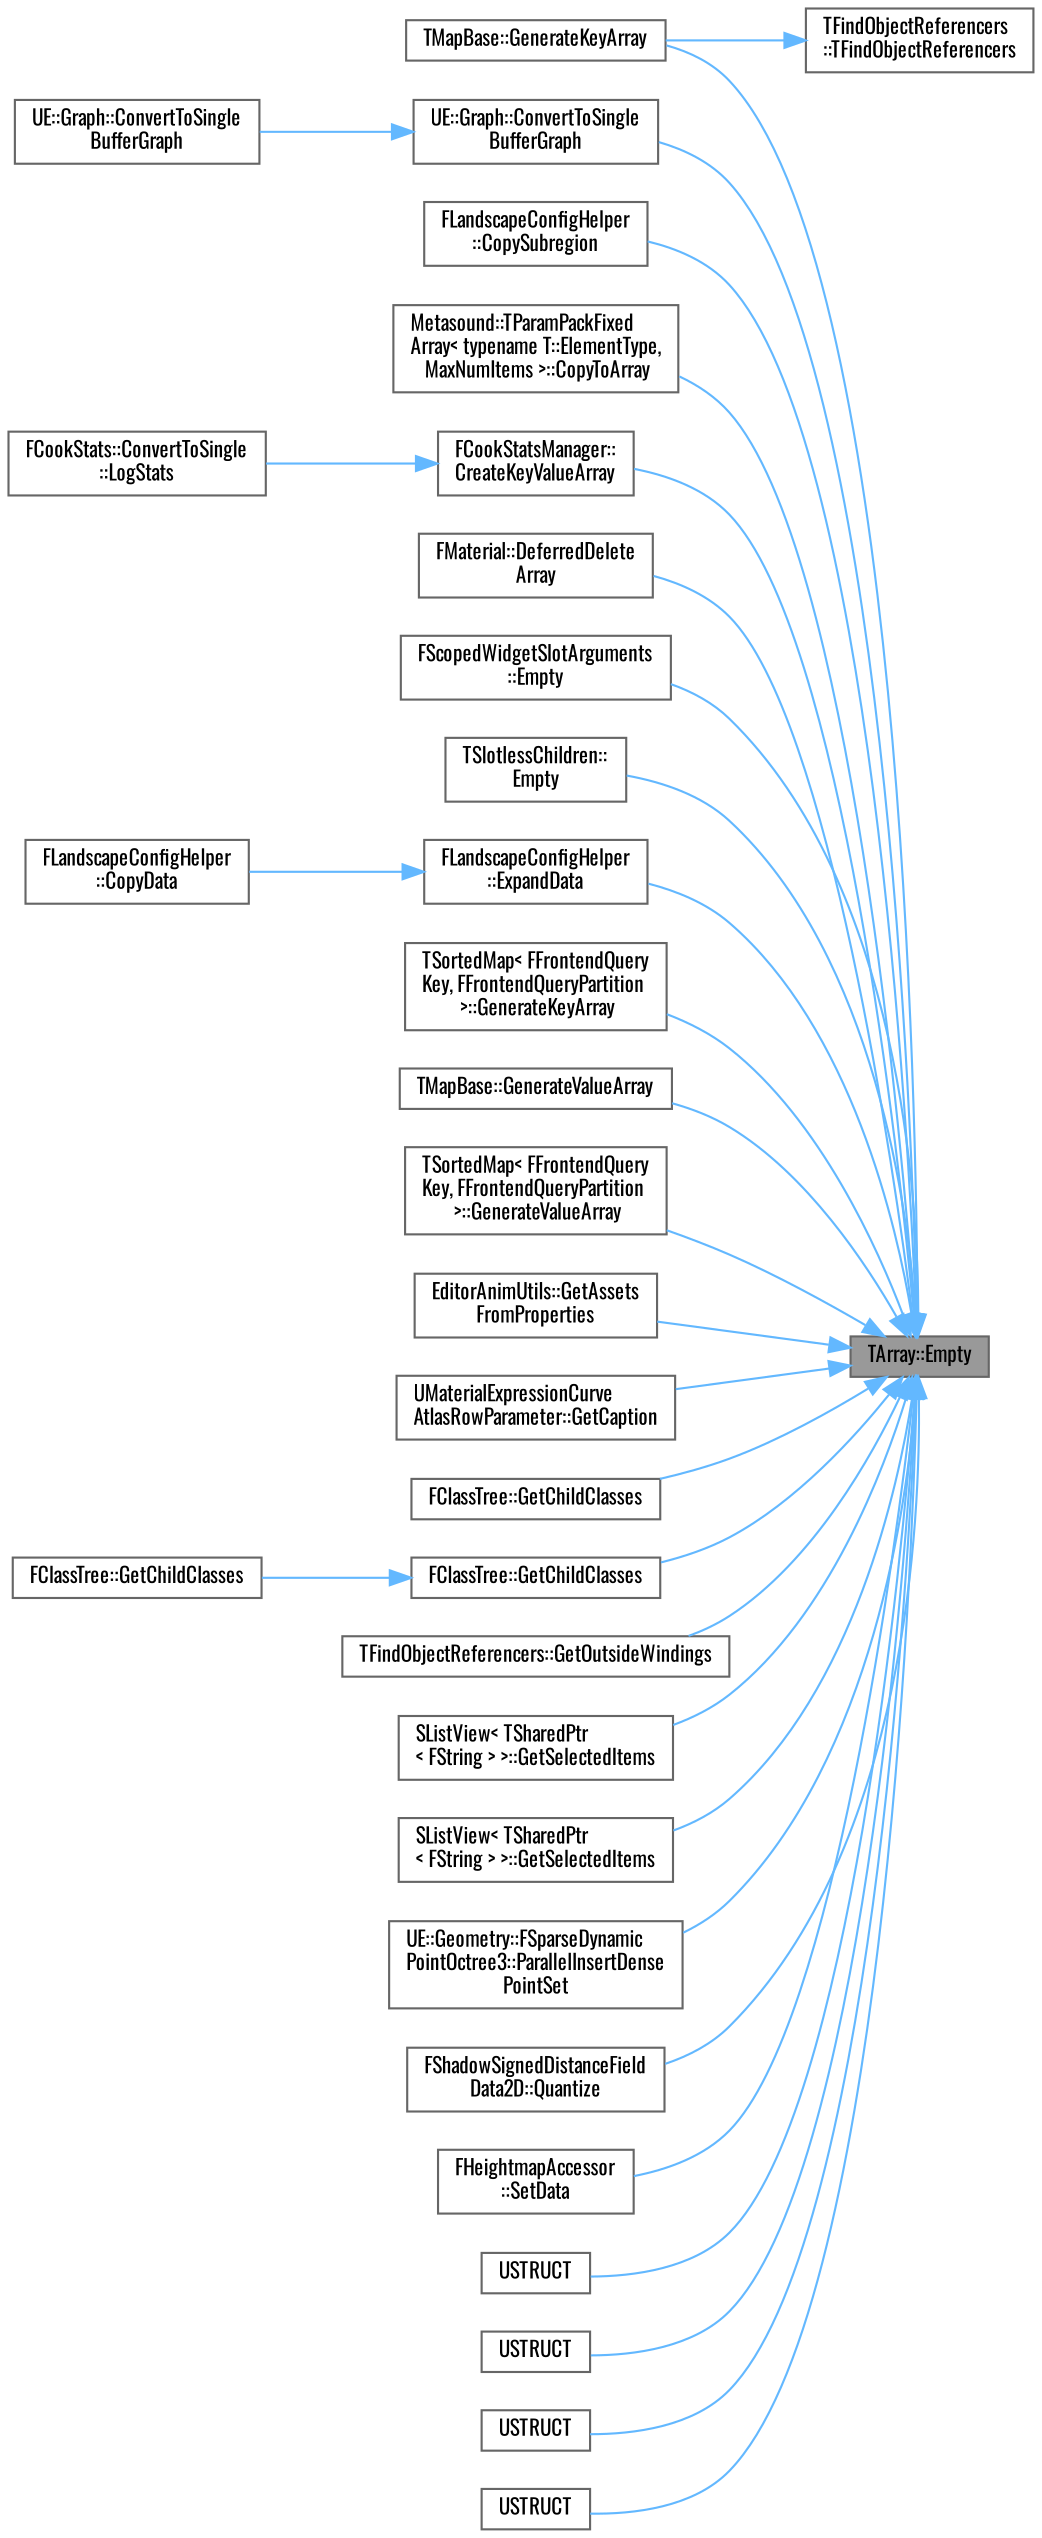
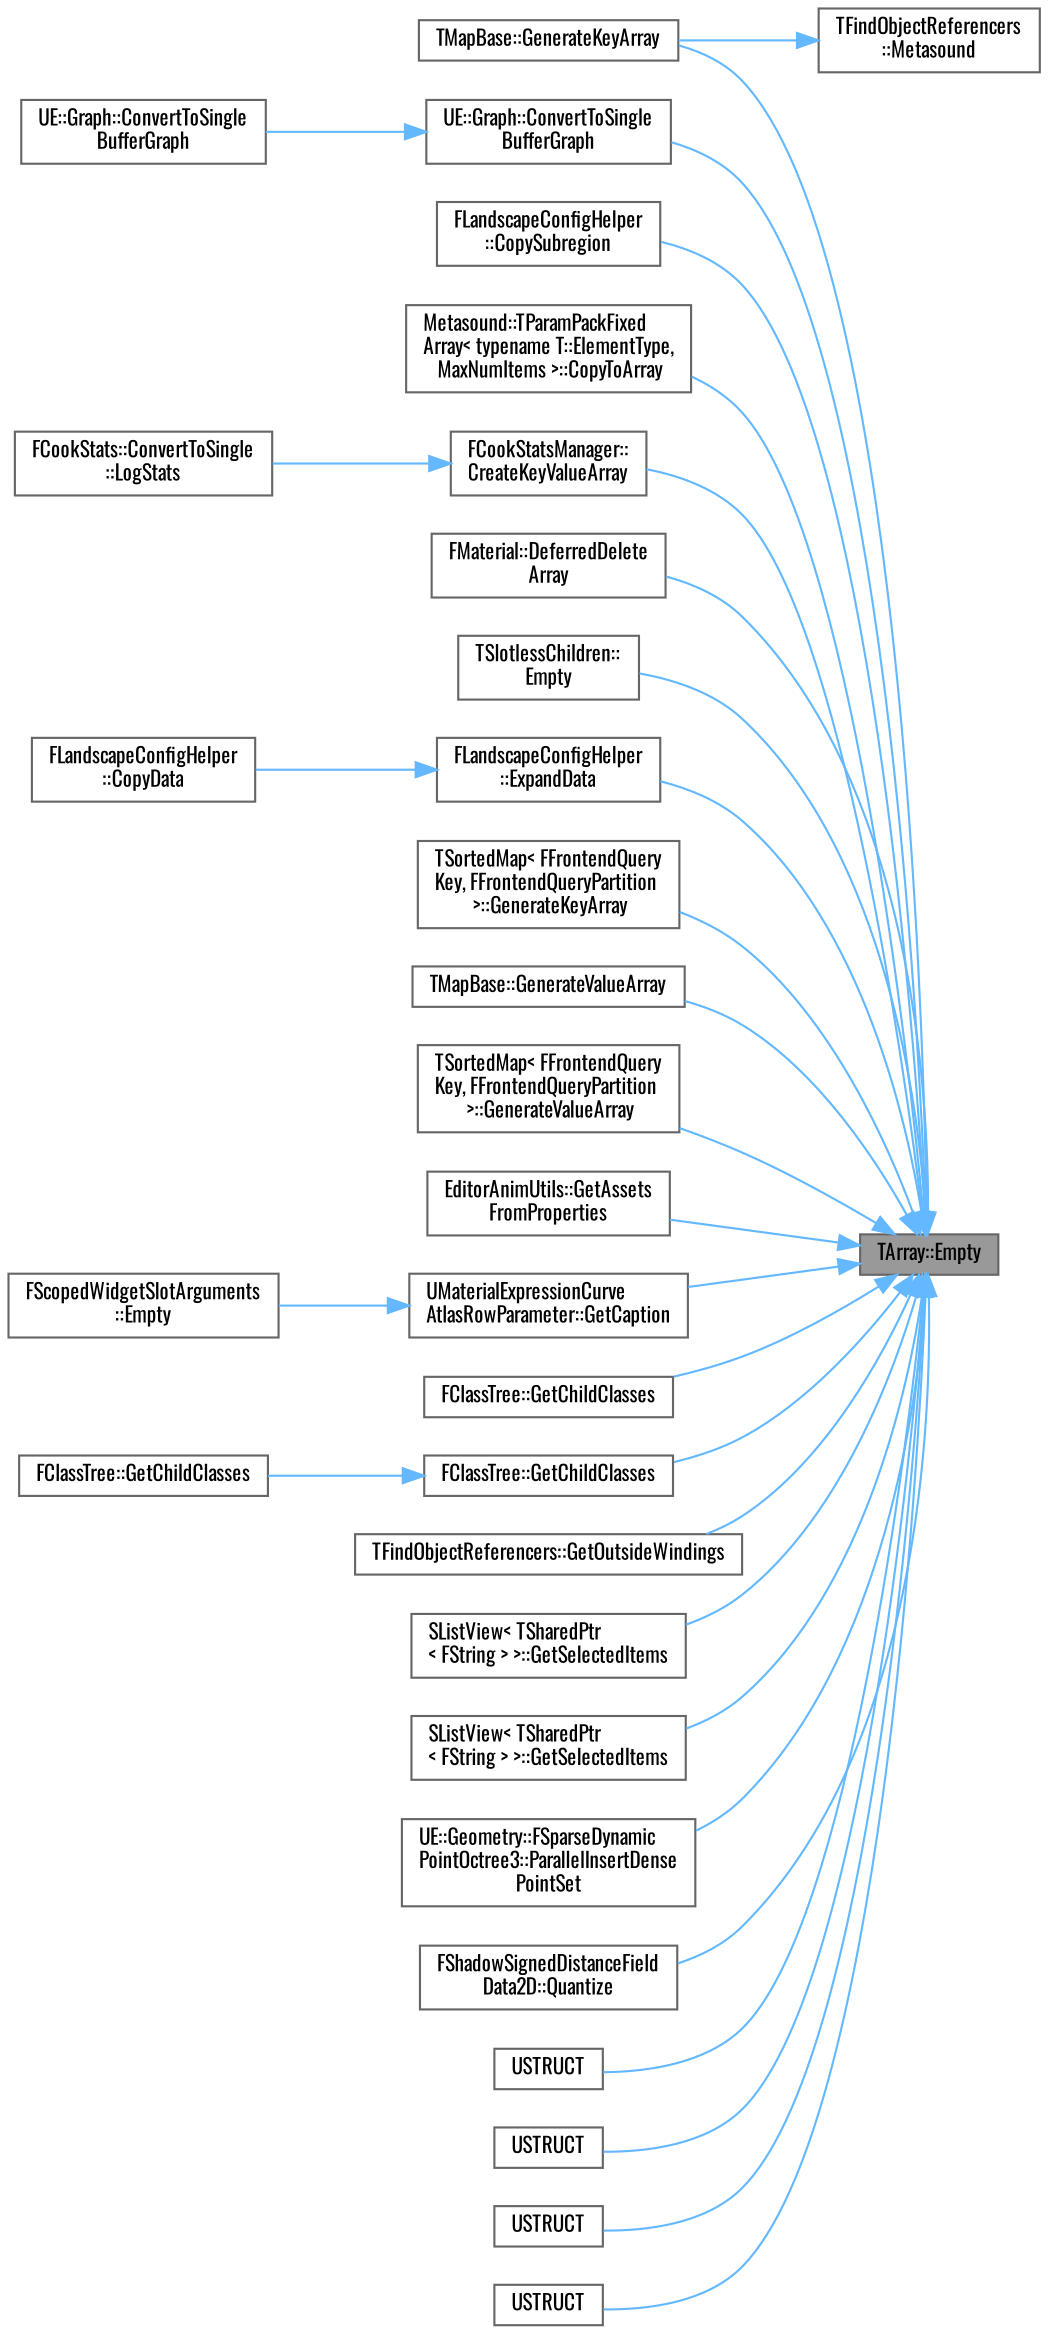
(920, 40) -> (929, 40)
(805, 819) -> (333, 1306)
(536, 2182) -> none
